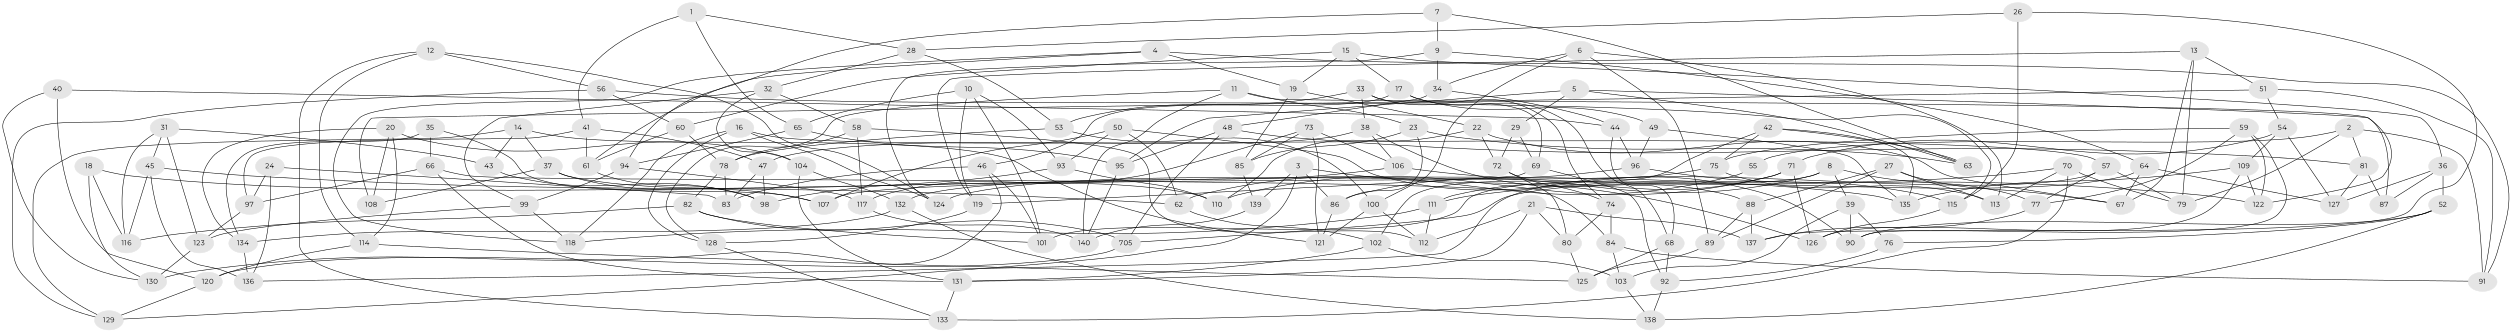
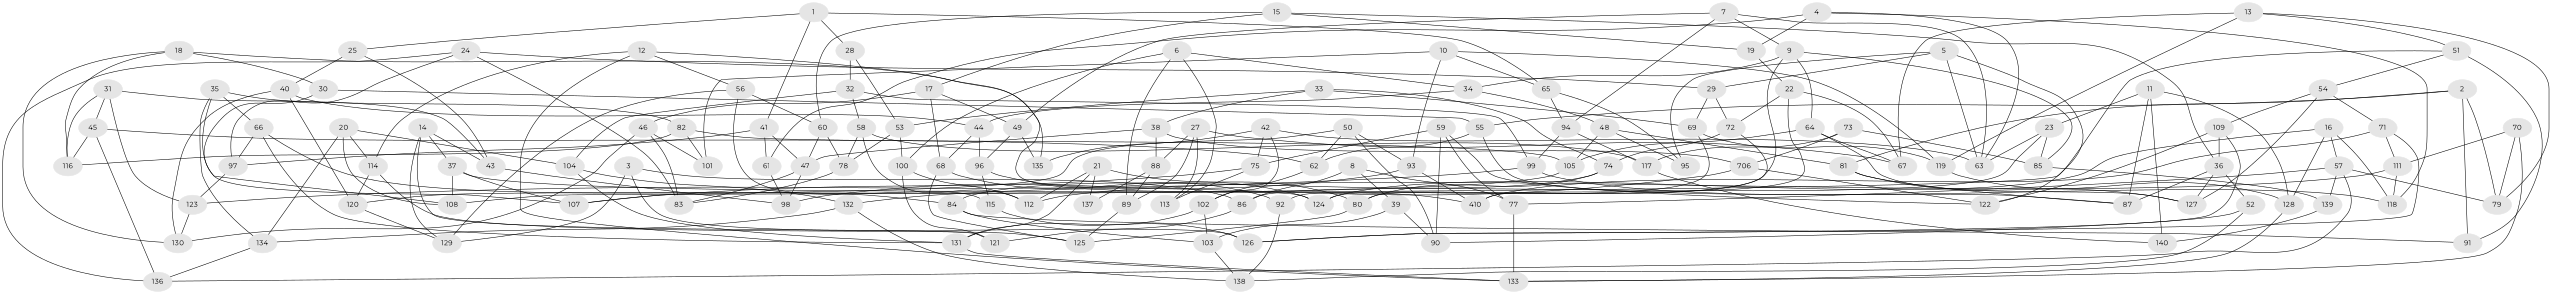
(2018, 12) -> none
none -> (1356, 24)
none -> (353, 51)
(1911, 65) -> (1991, 31)
none -> (1058, 70)
none -> (324, 89)
(1267, 128) -> (1966, 76)
(629, 147) -> (814, 147)
(1398, 166) -> (1744, 166)
(2144, 178) -> (2219, 147)
(708, 184) -> (450, 104)
(1277, 186) -> (2333, 186)
(2032, 186) -> none
(1316, 192) -> none
none -> (1788, 195)
(1102, 205) -> none
(1217, 205) -> (1475, 205)
(1458, 210) -> none
(1895, 227) -> (1514, 246)
(1126, 243) -> (1570, 166)
(1889, 243) -> none
